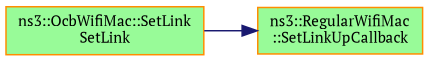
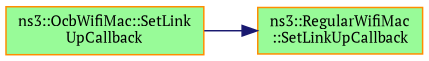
(105, 31) -> (105, 31)
